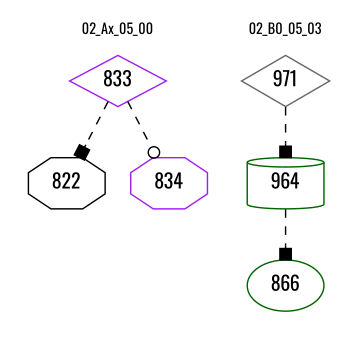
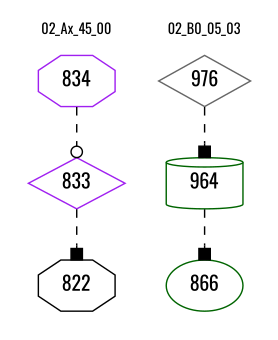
(118, 31) -> (77, 31)
(286, 81) -> (205, 81)
(140, 124) -> (77, 127)
